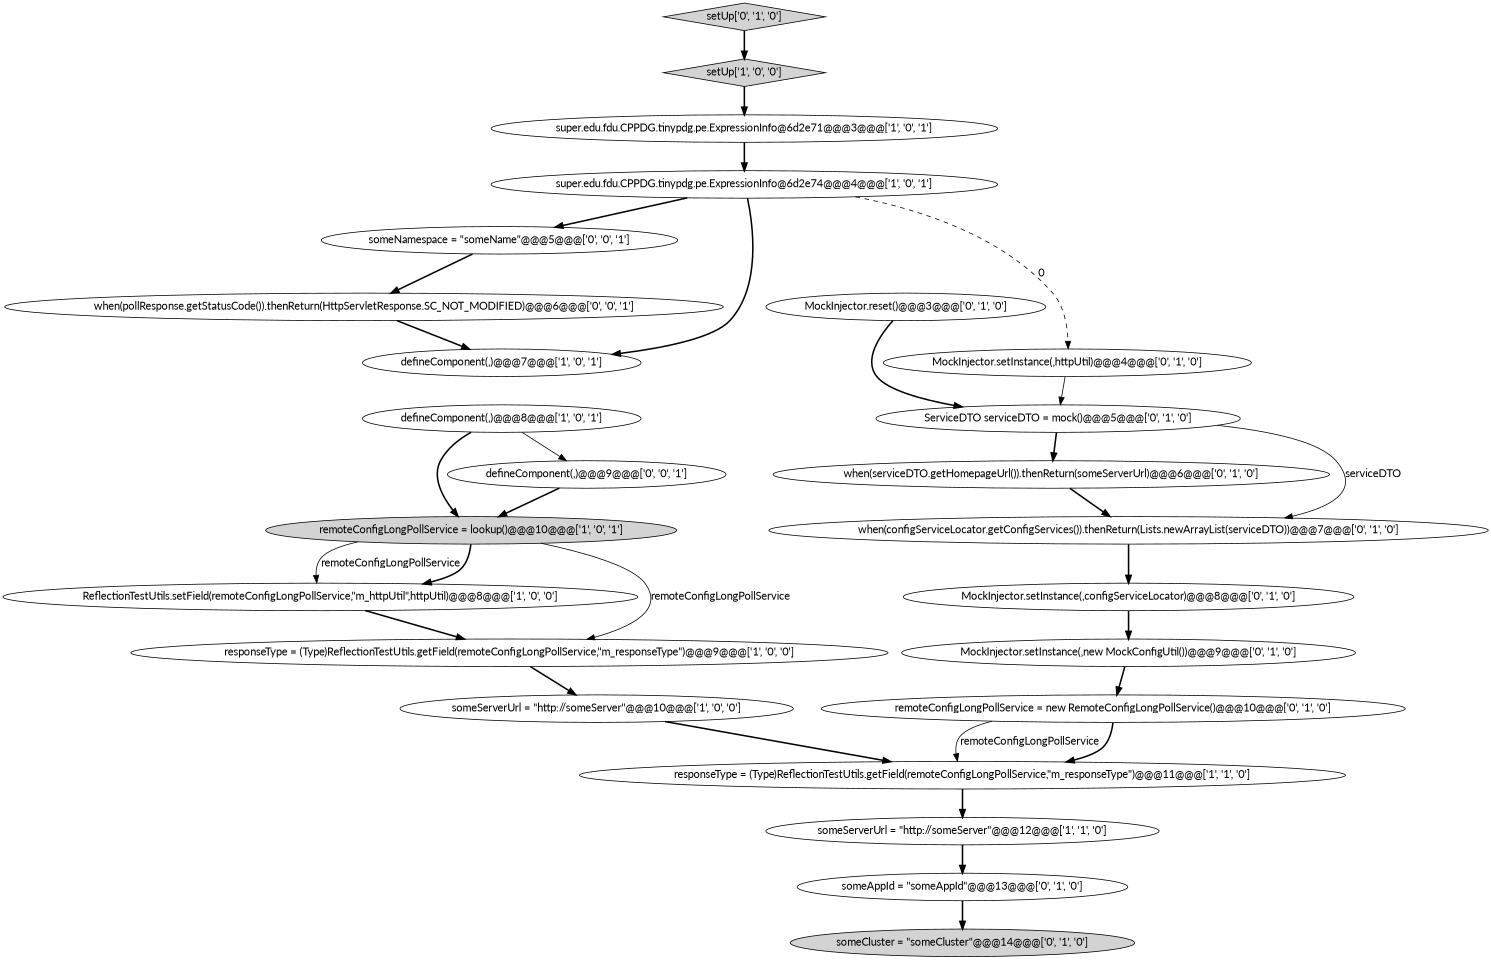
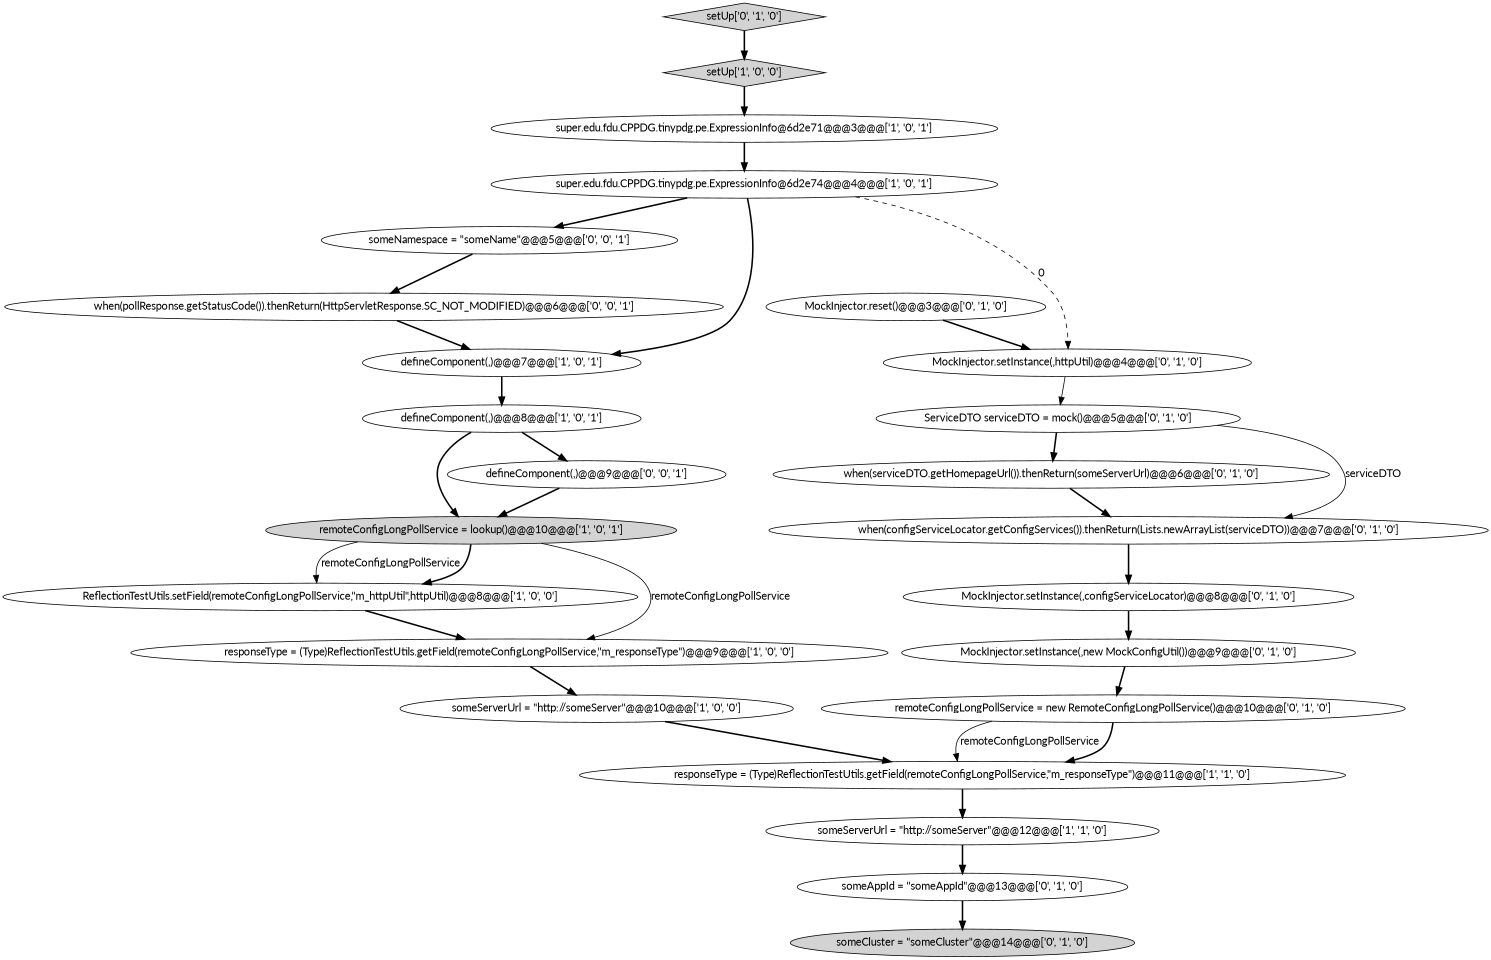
(885, 383) -> (982, 333)
none -> (502, 387)
(541, 444) -> (541, 444)
